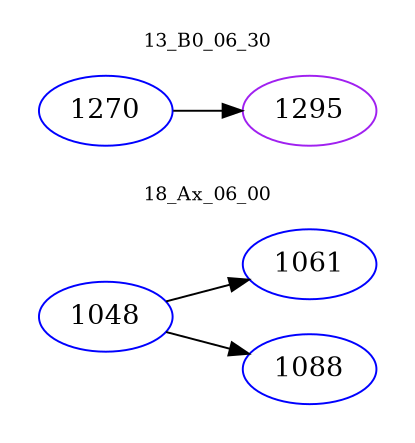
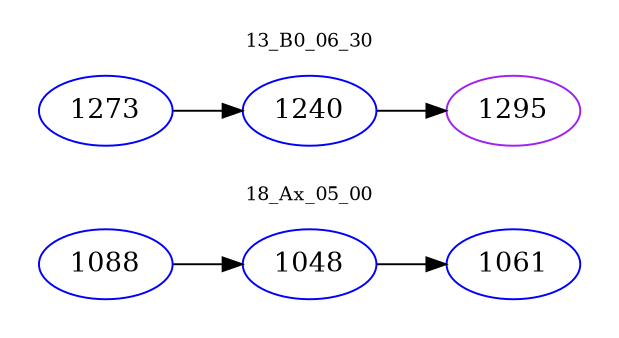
none -> (106, 111)
(106, 111) -> (310, 111)
(208, 195) -> (310, 195)
(198, 340) -> (198, 264)
